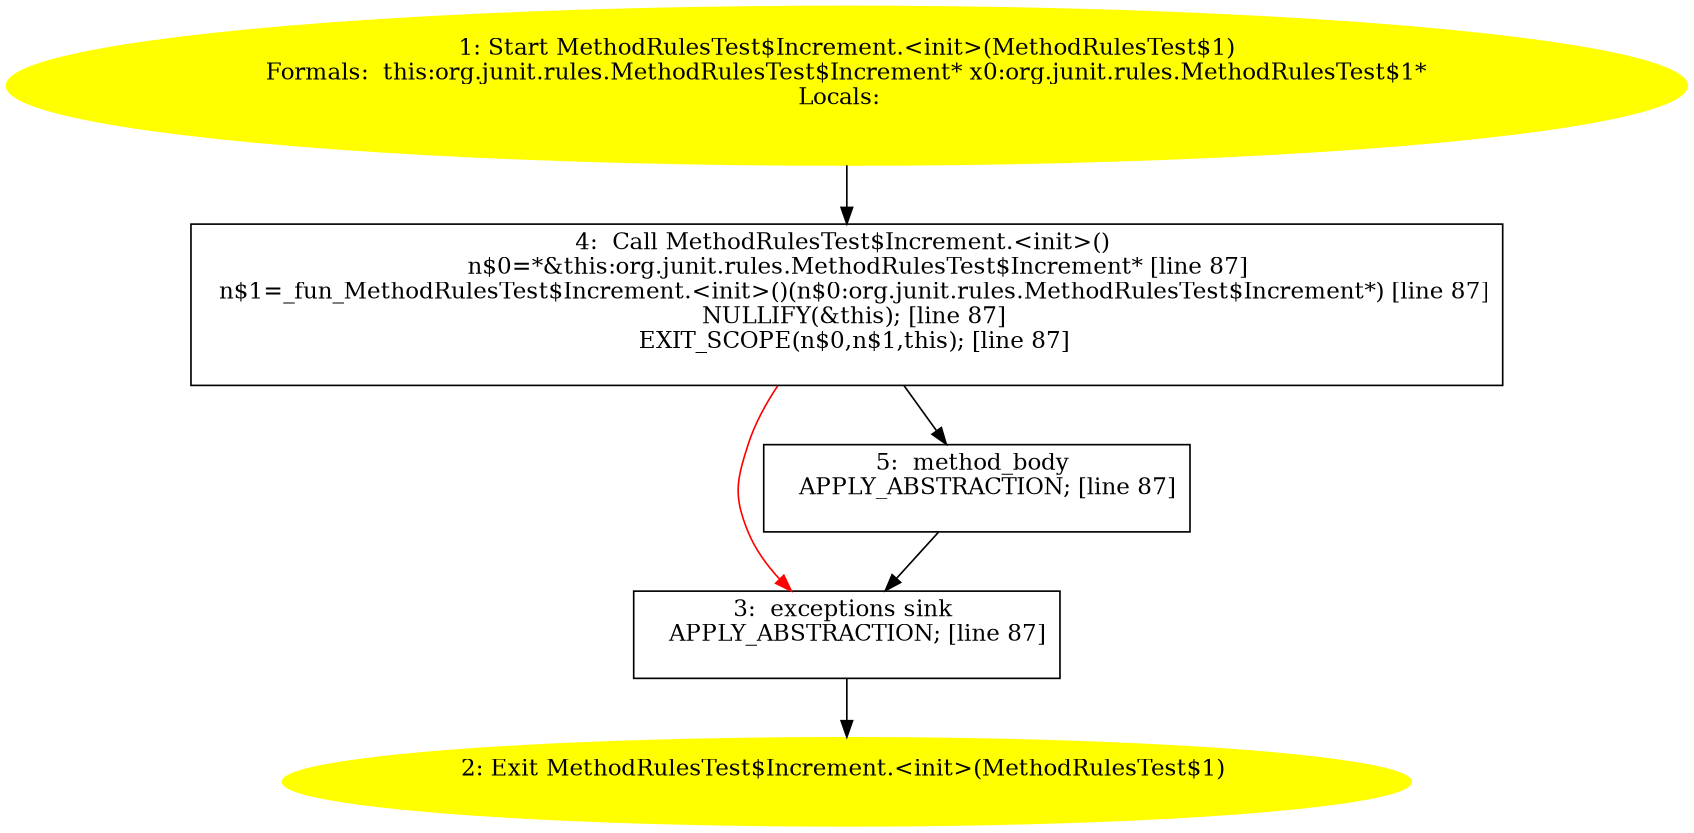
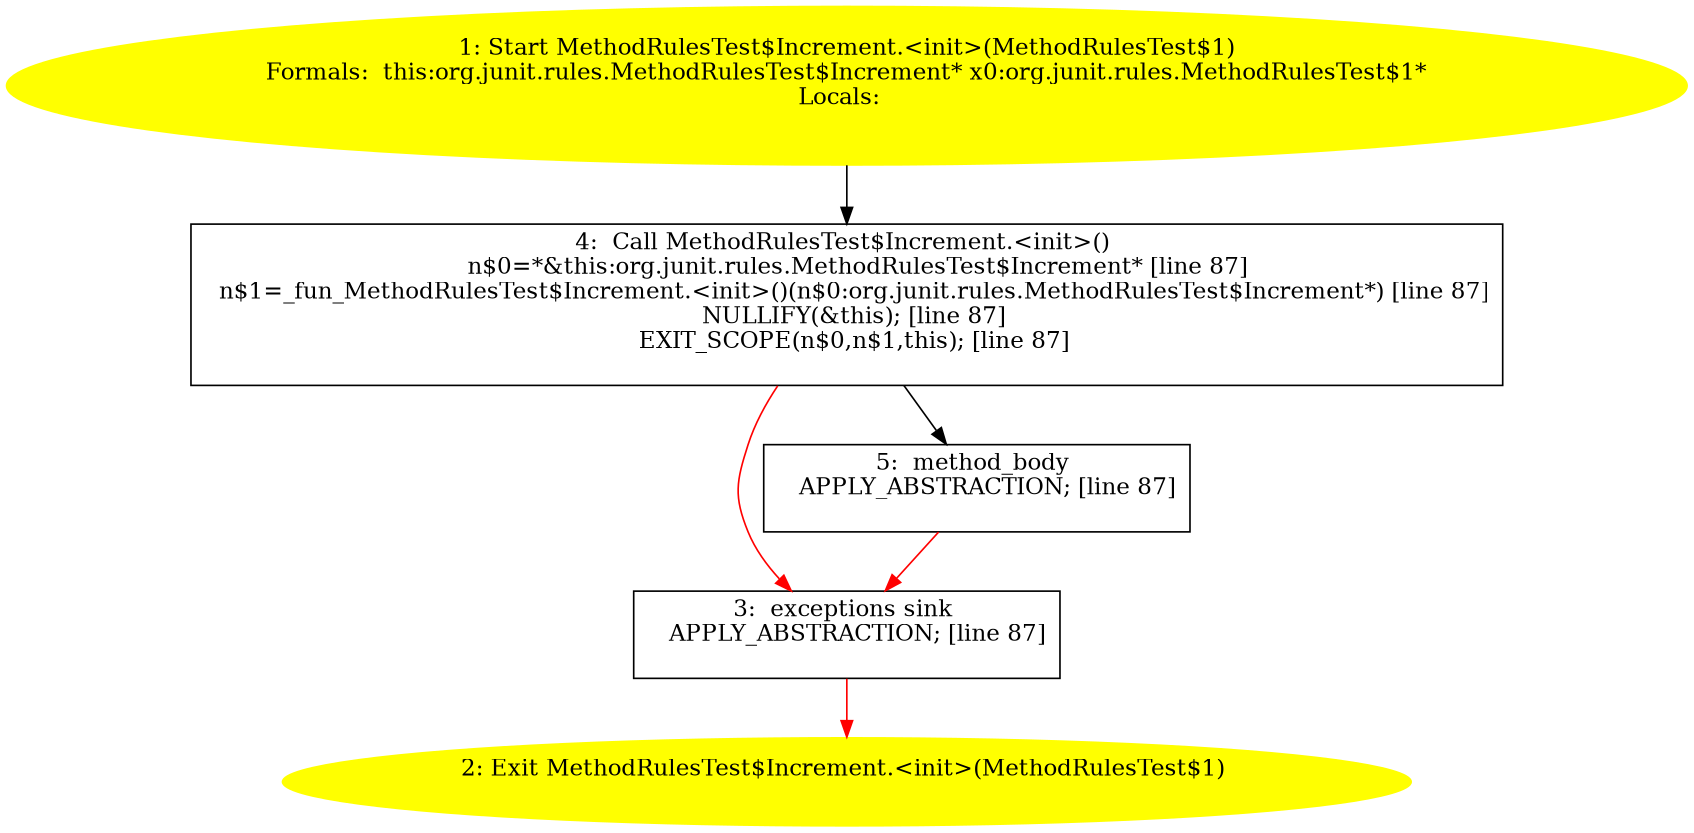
(918, 555) -> (918, 555)
(847, 700) -> (847, 700)
